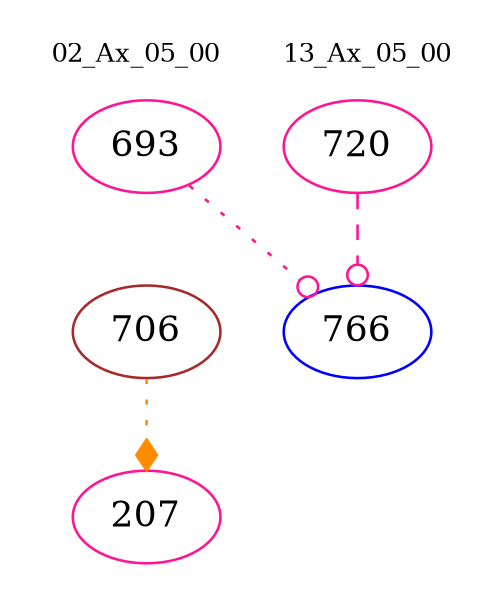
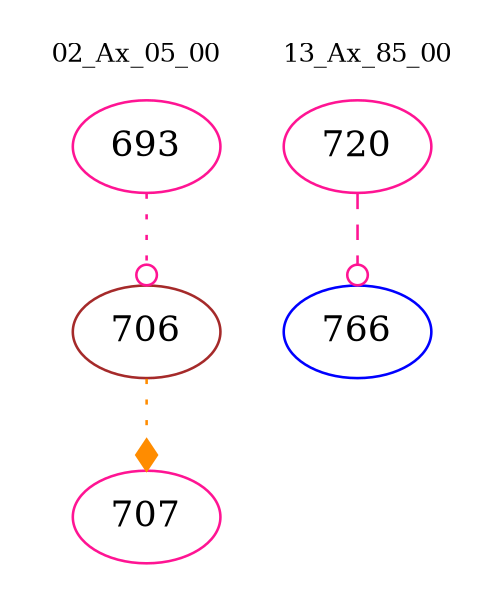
(368, 55) -> (368, 55)
(225, 216) -> (147, 229)
(147, 517) -> (147, 517)
